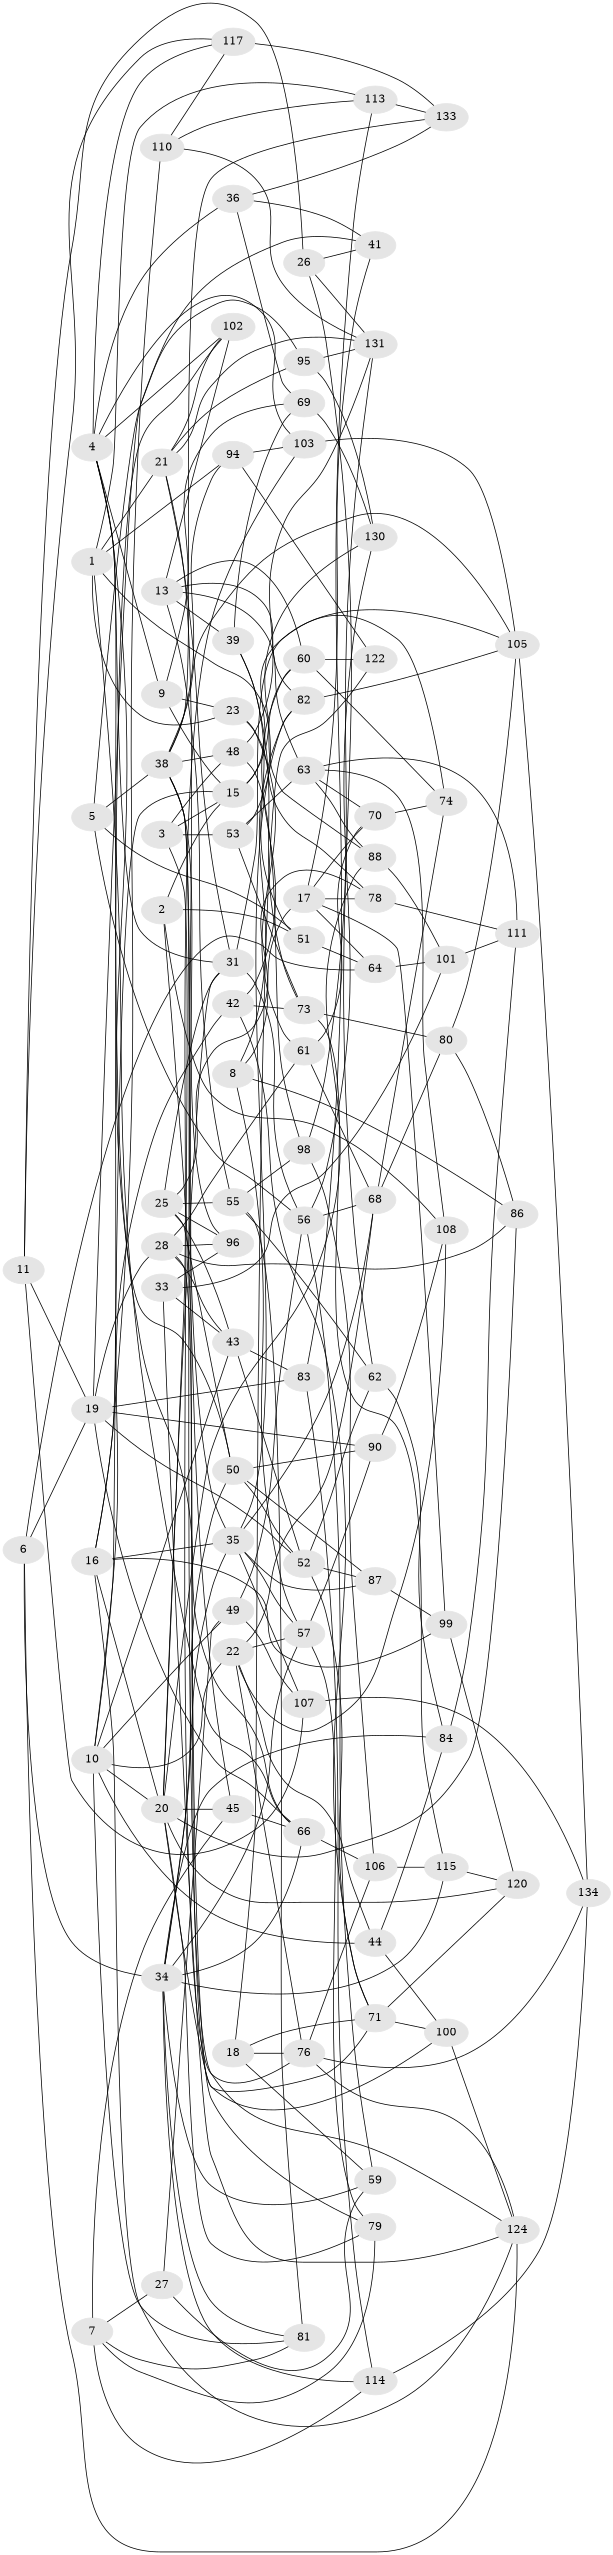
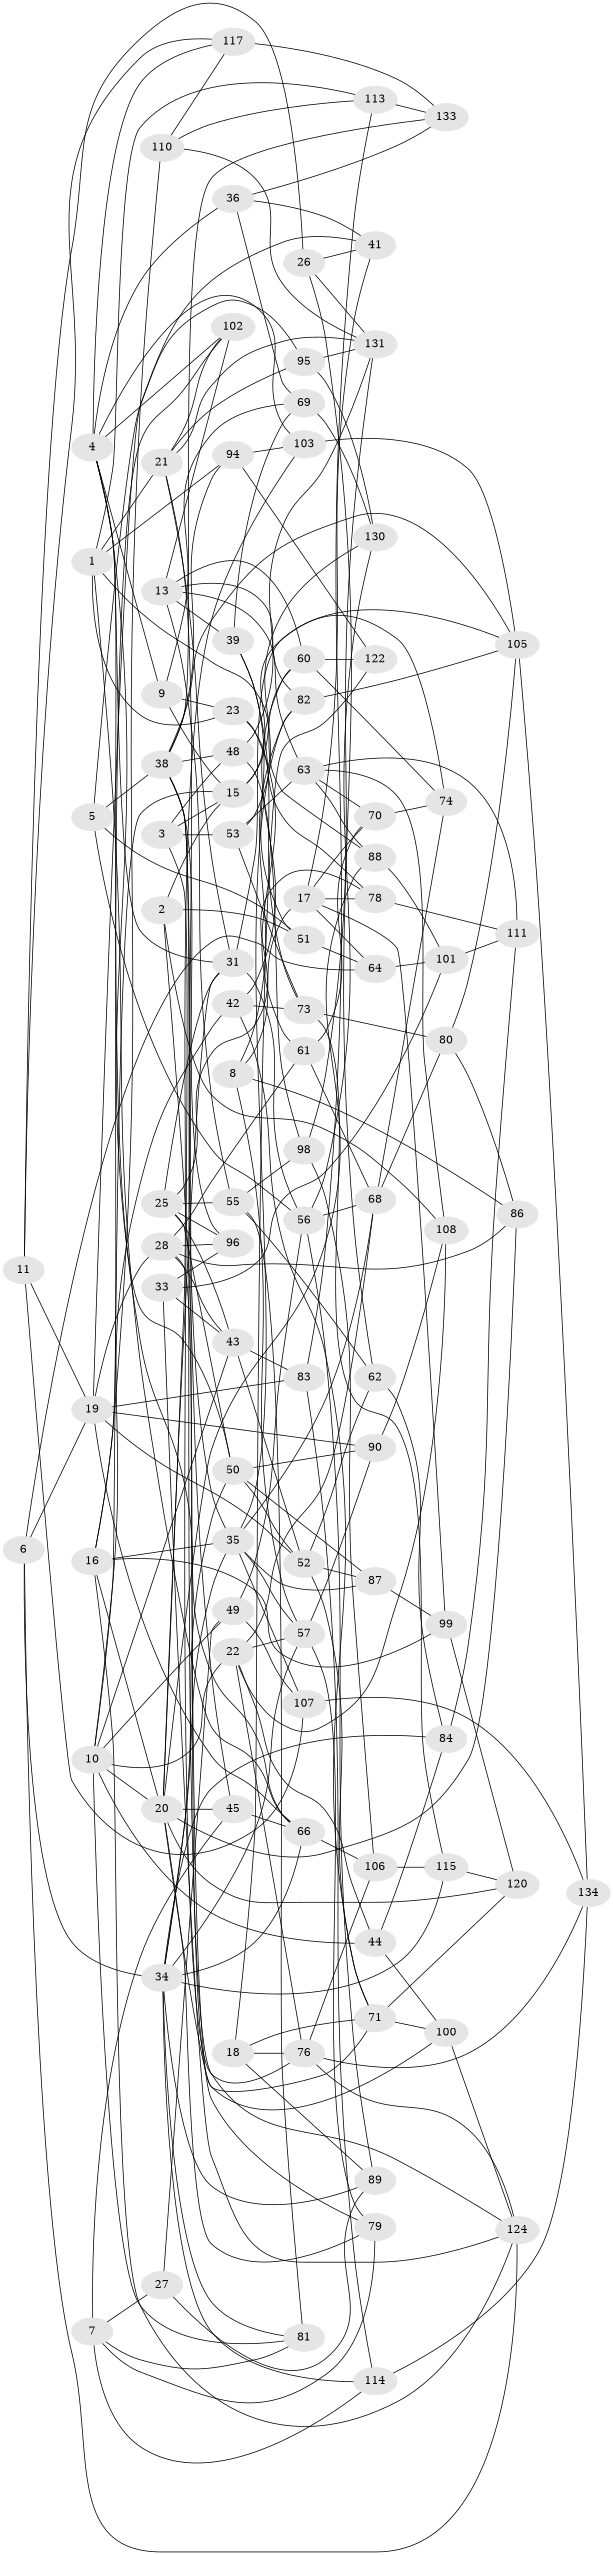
(375, 2181) -> (375, 2181)
